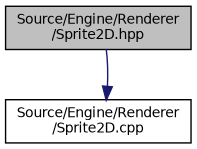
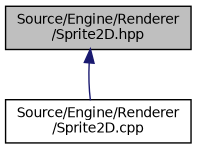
(108, 68) -> (89, 82)
